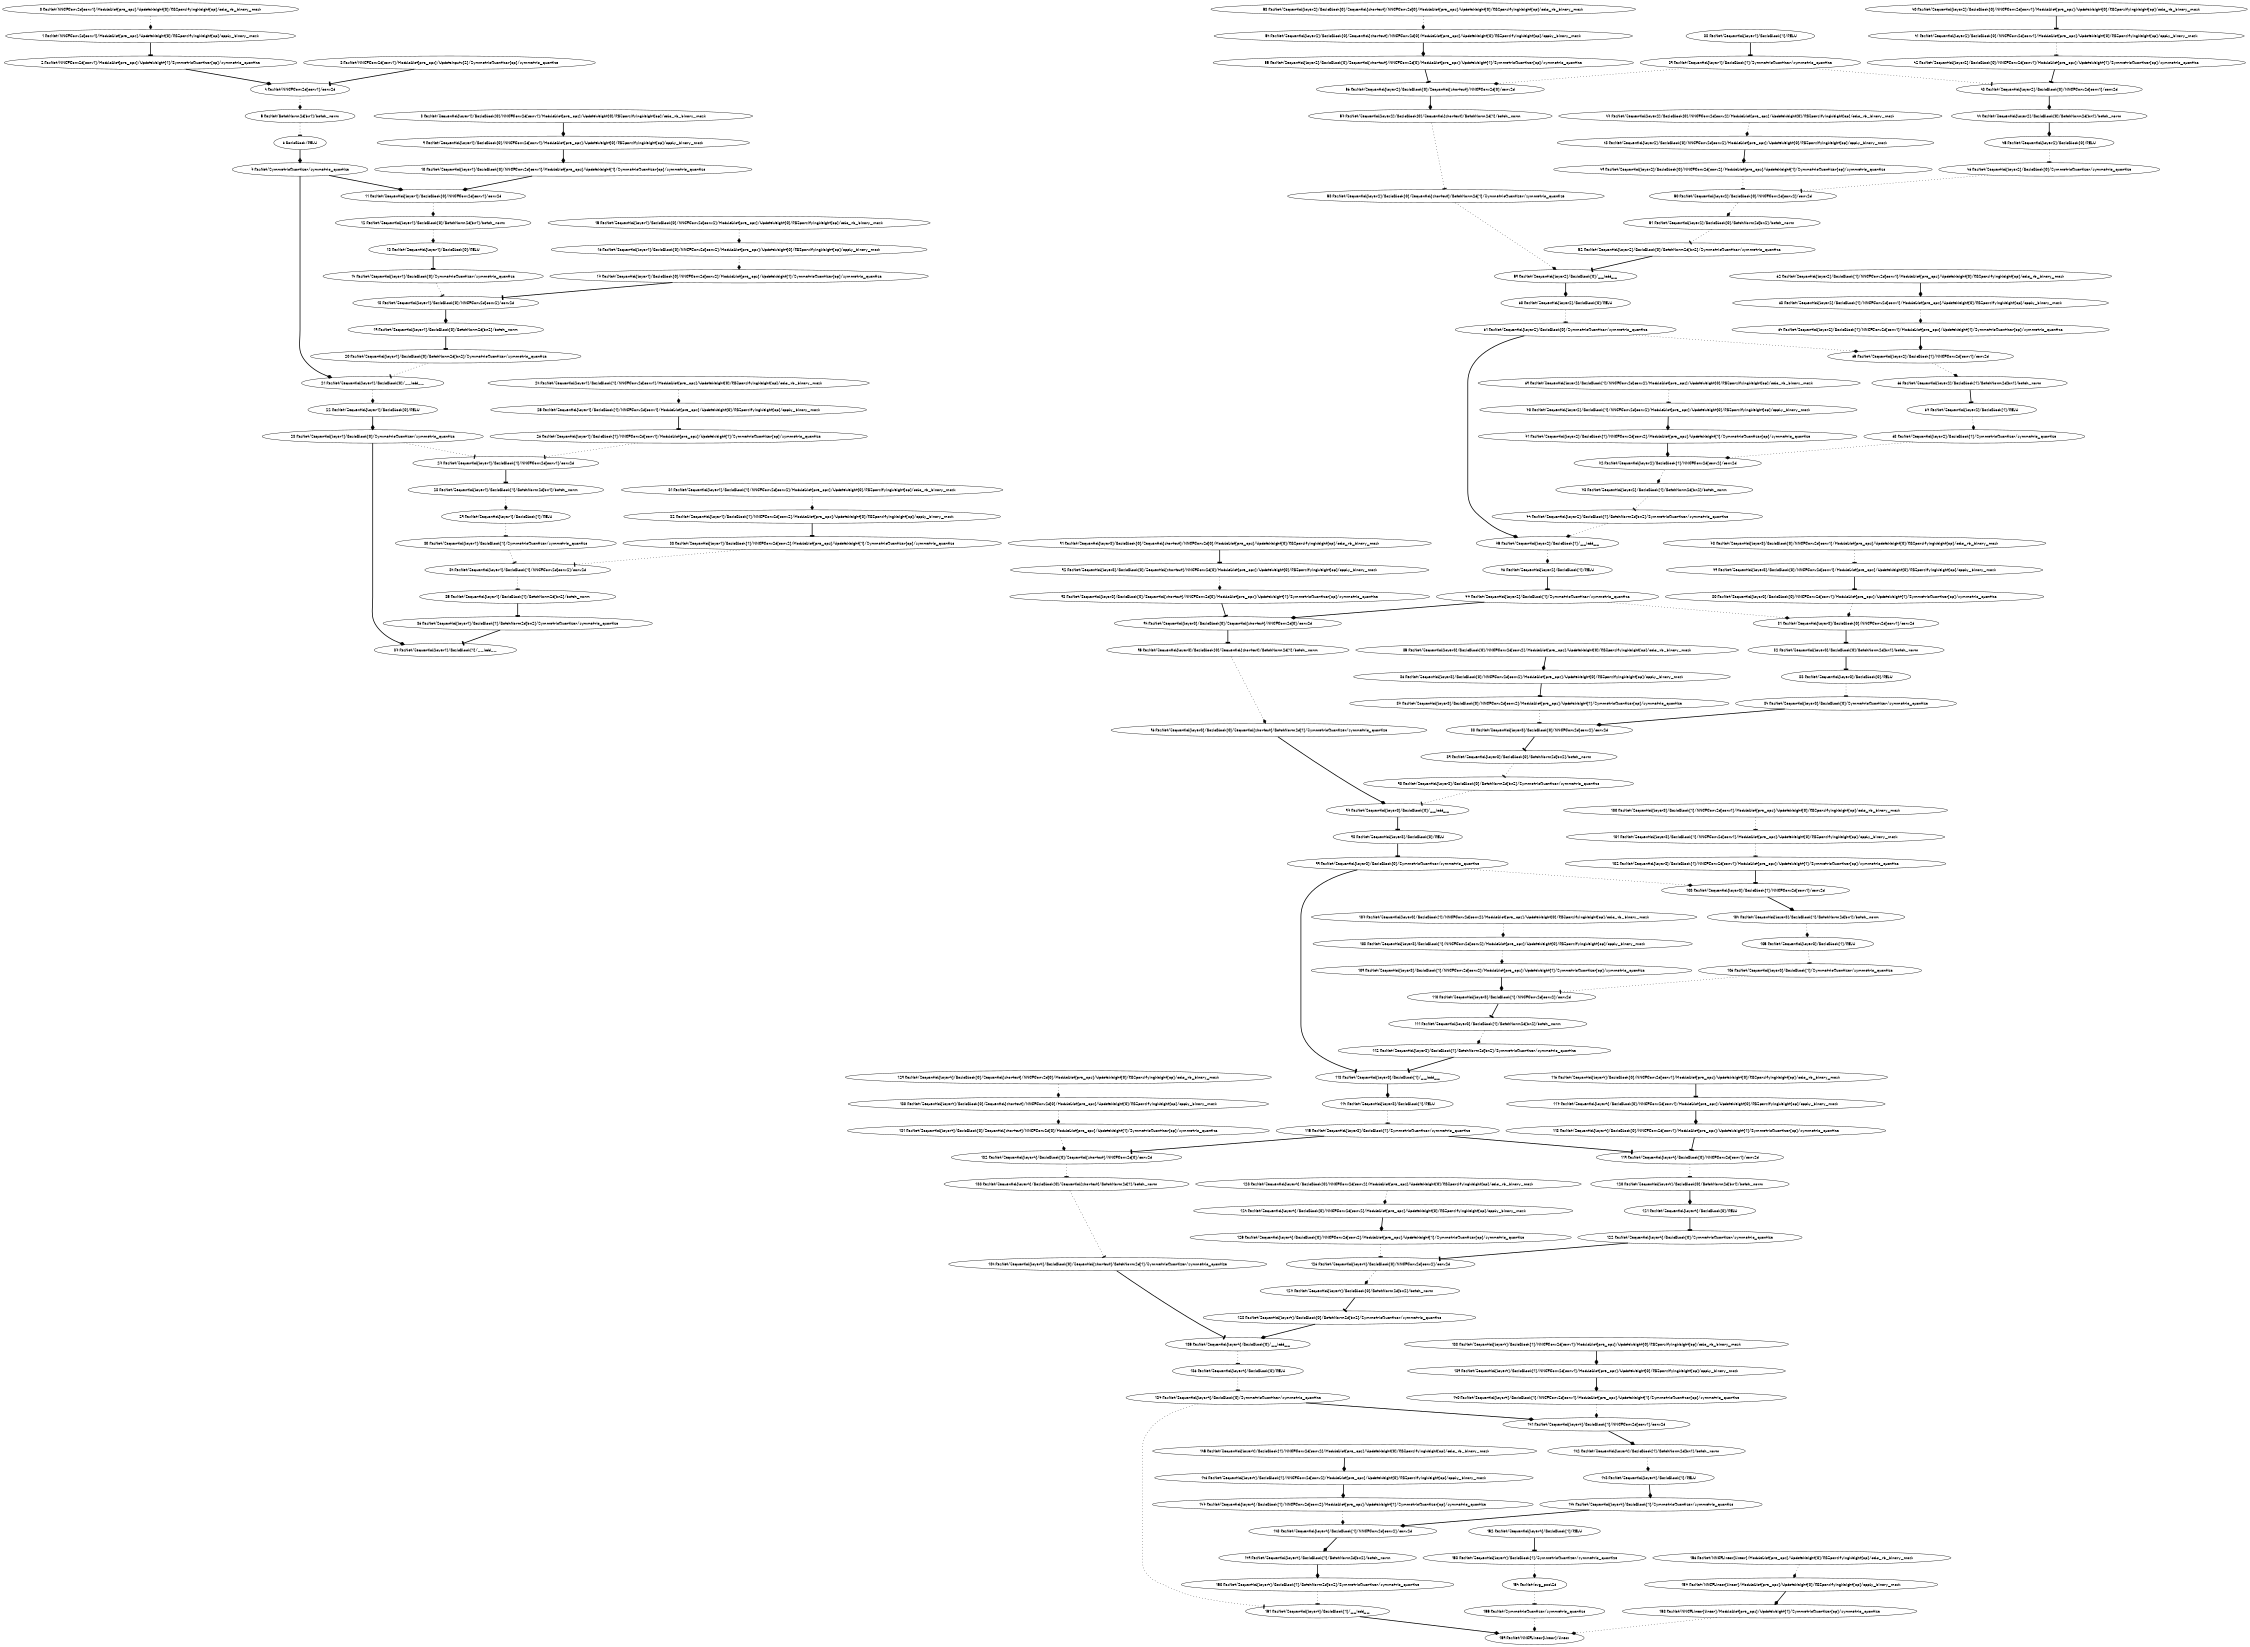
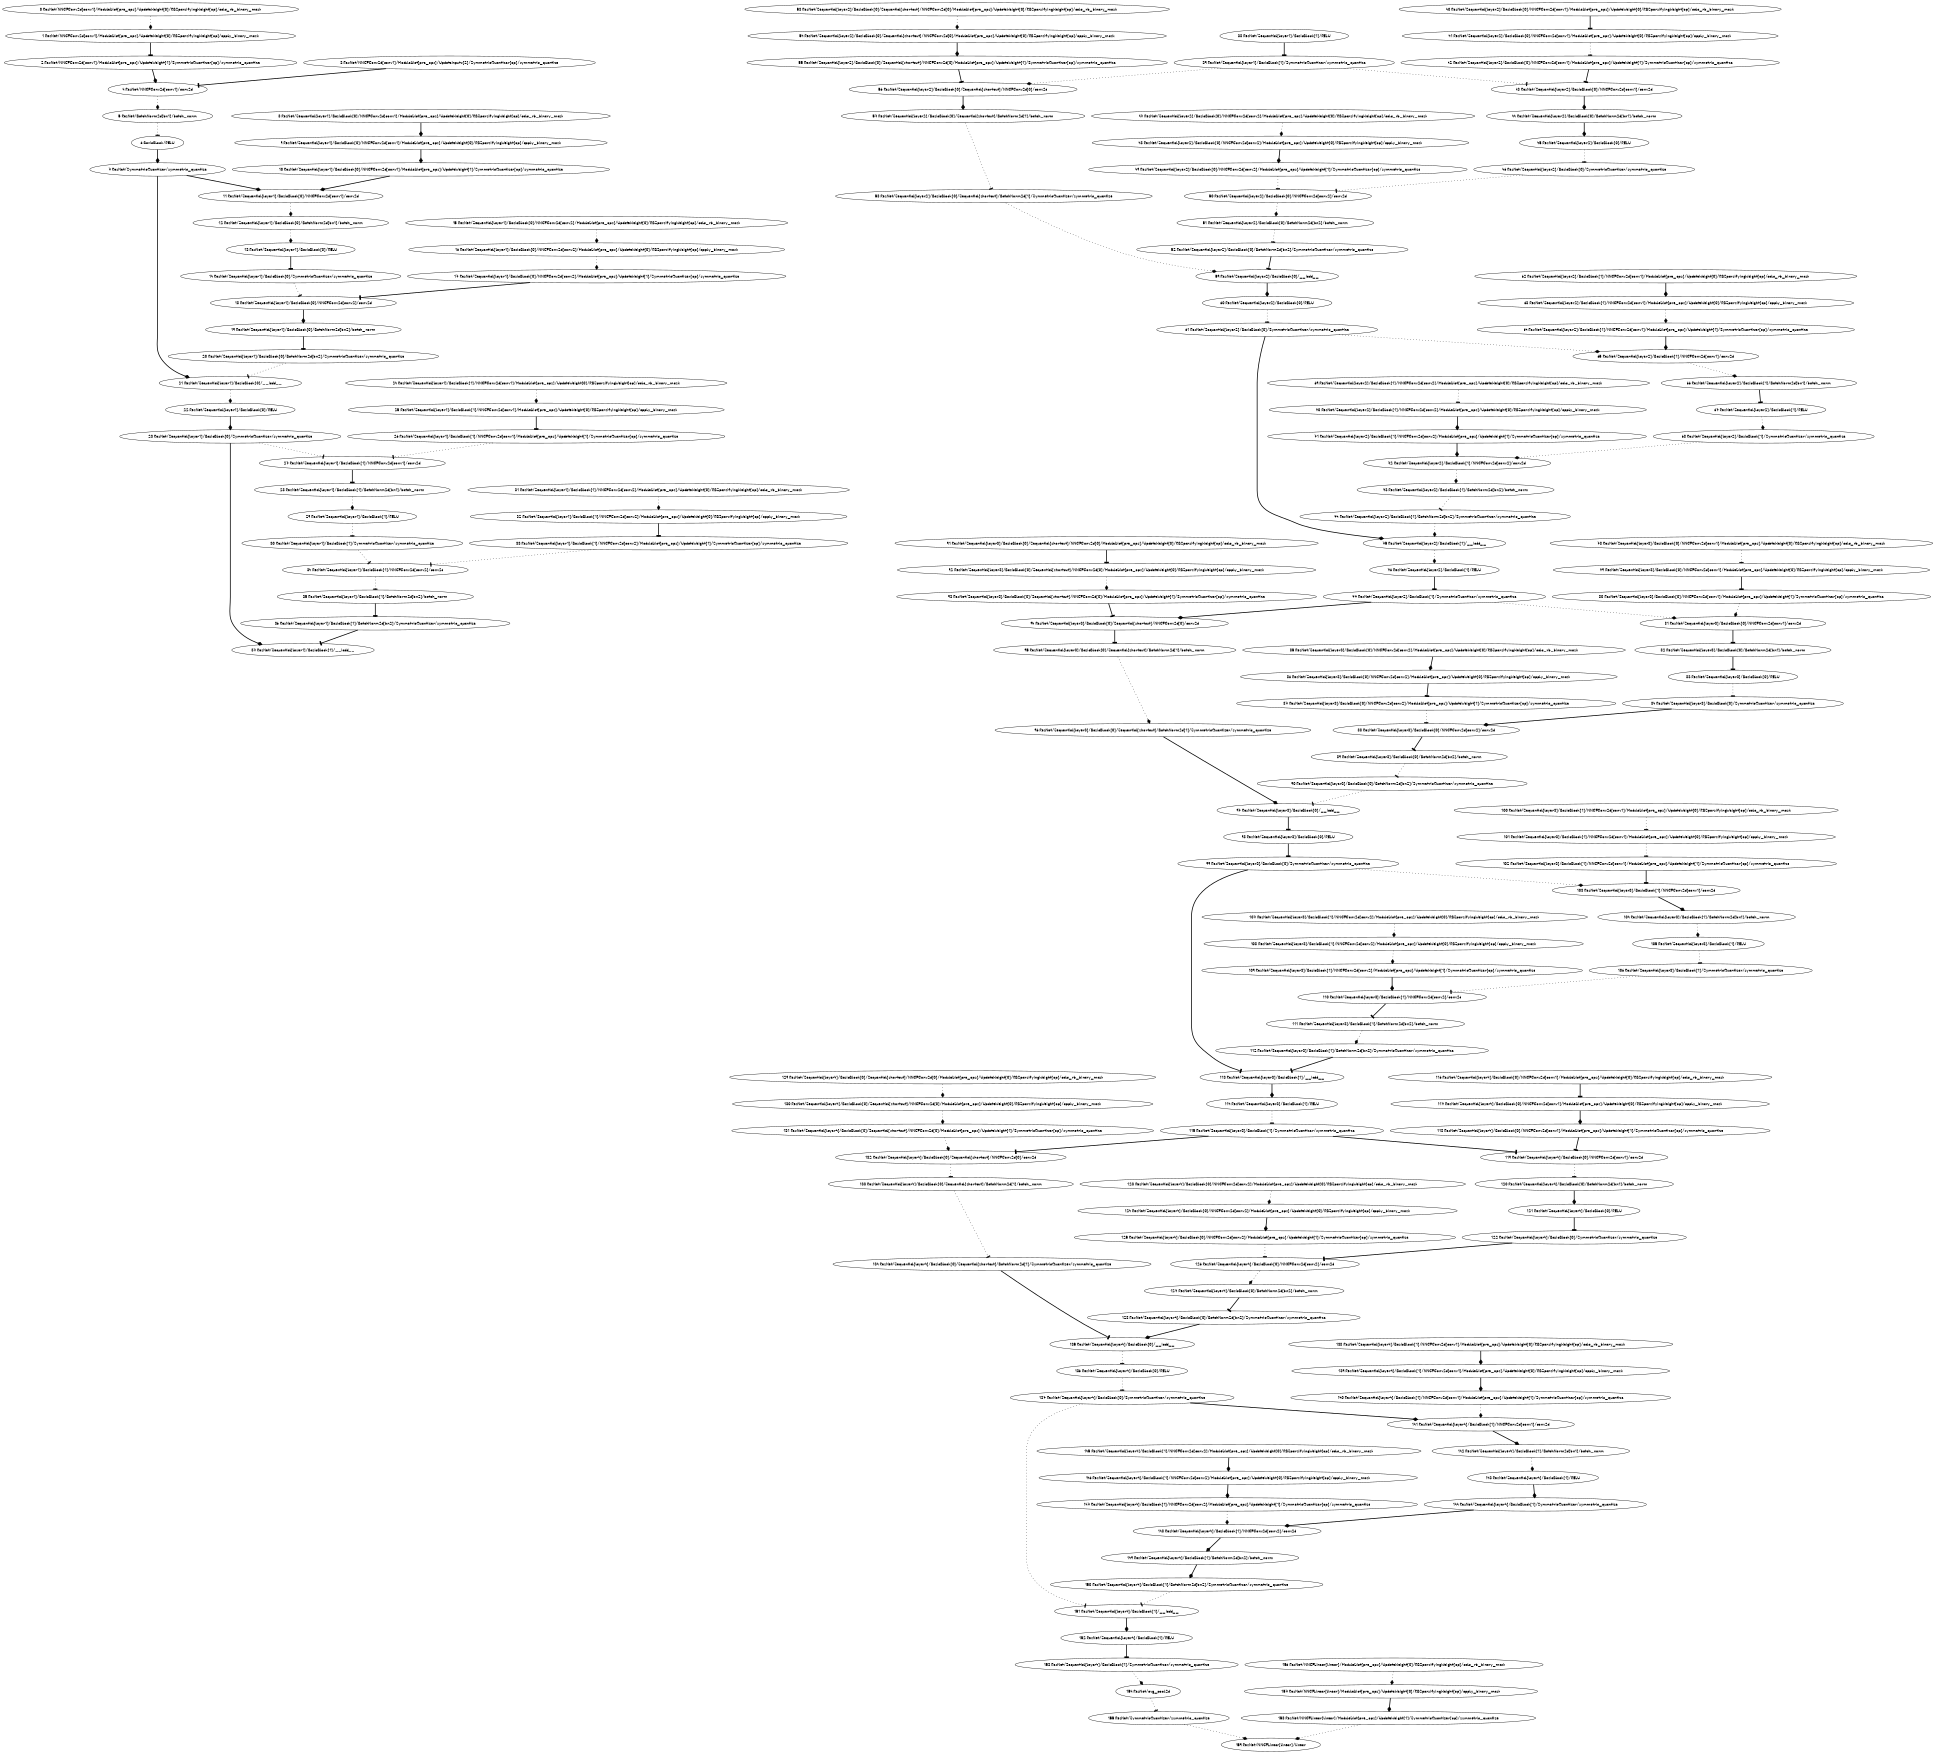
(1427, 1625) -> (1127, 1622)
